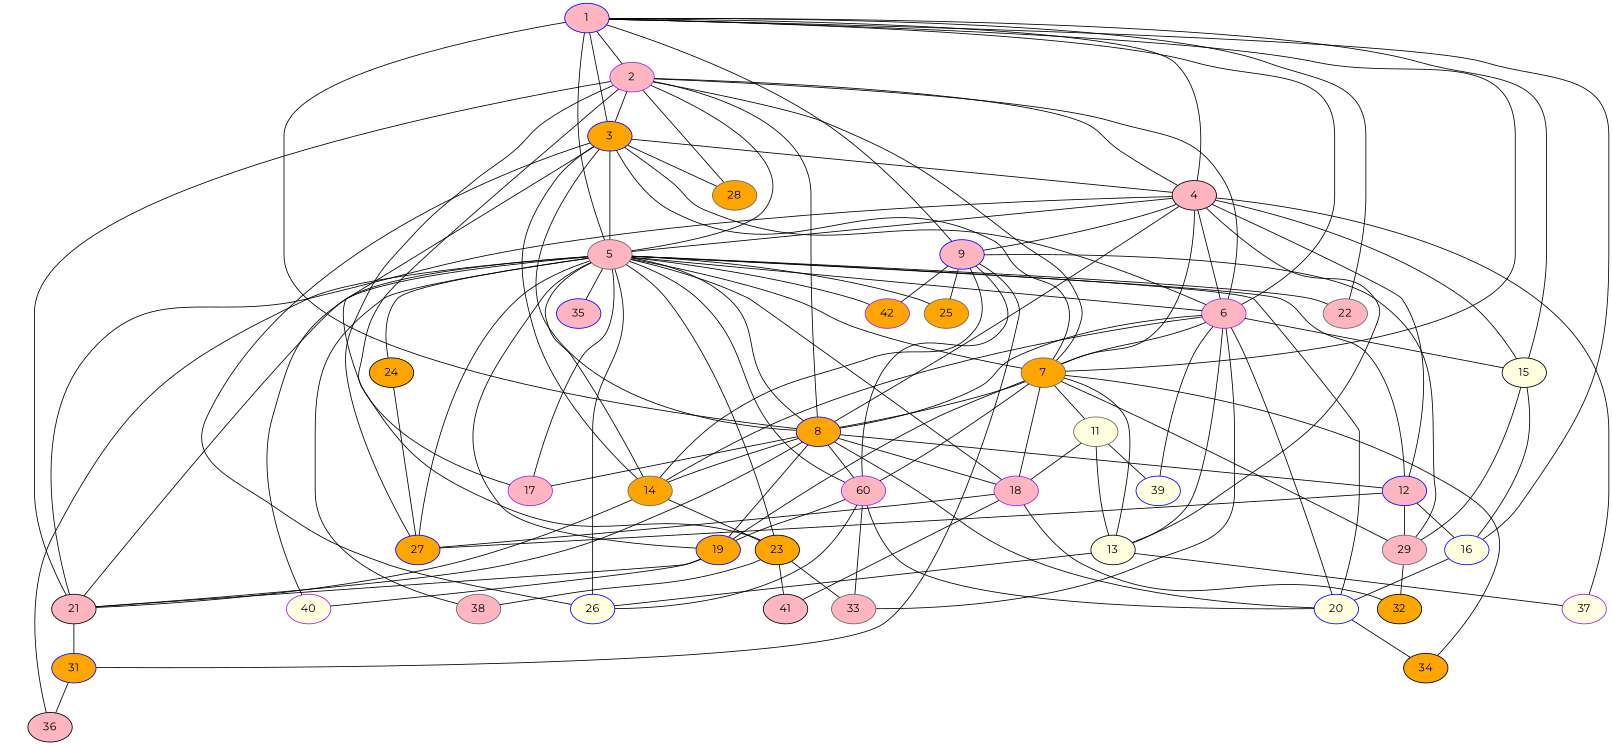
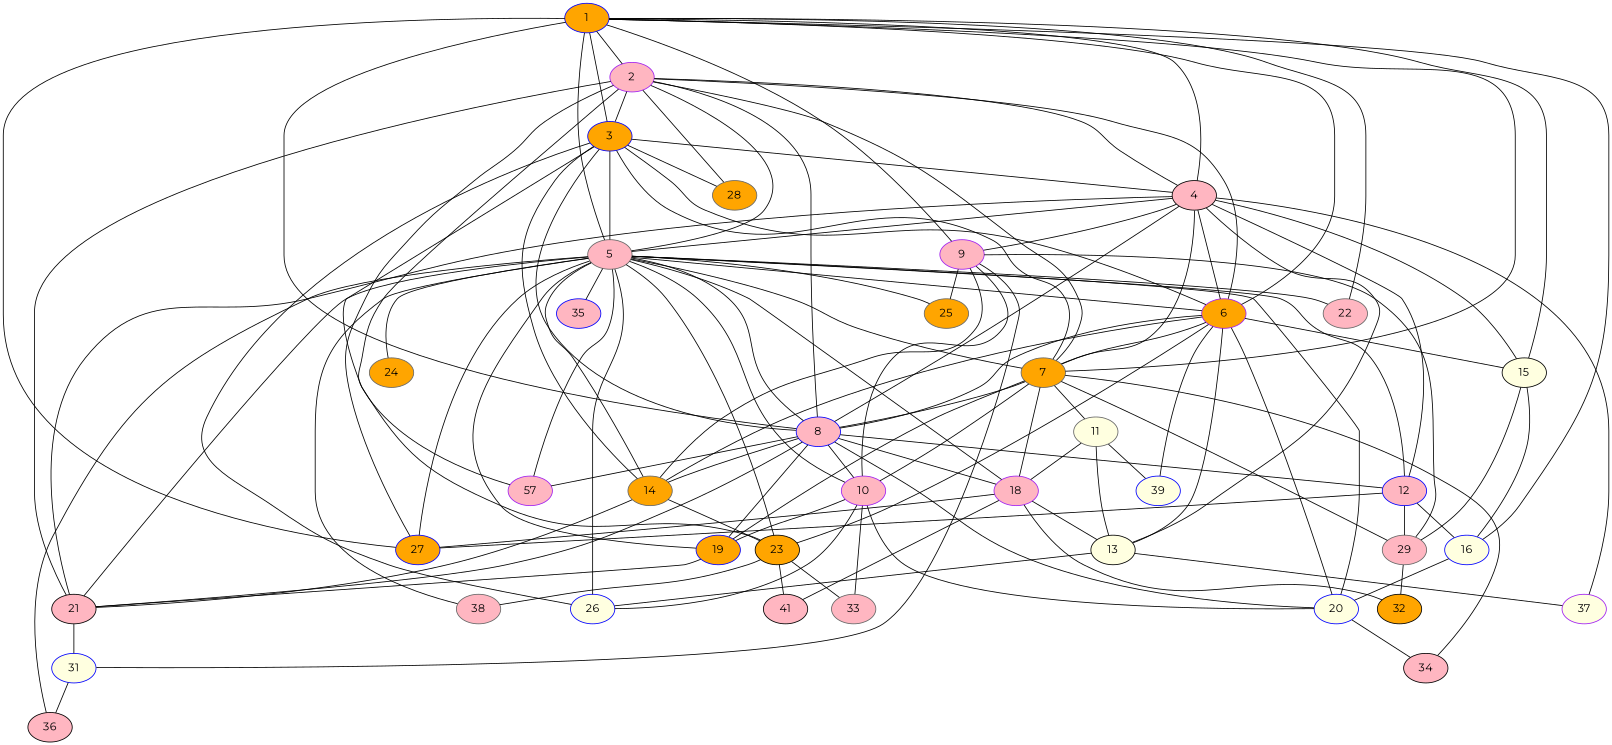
(587, 18) -> (587, 18)
(962, 254) -> (962, 254)
(887, 314) -> none
(1224, 314) -> (1224, 314)
(392, 373) -> (392, 373)
(818, 432) -> (818, 432)
(1130, 439) -> (1065, 520)
(405, 461) -> (3, 174)
(530, 491) -> (530, 491)
(864, 491) -> (864, 491)
(1152, 561) -> (1009, 445)
(309, 609) -> none
(74, 668) -> (74, 668)
(1426, 668) -> (1426, 668)
